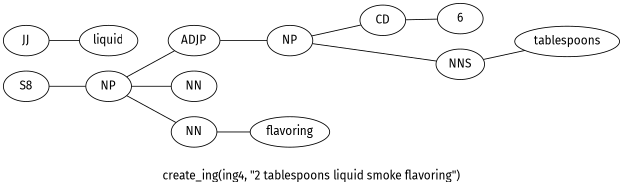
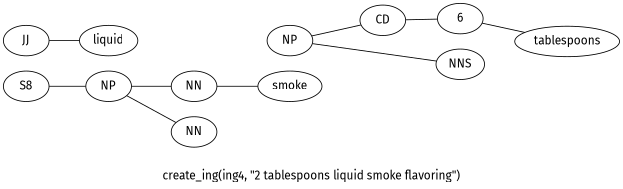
(194, 41) -> none
(504, 55) -> (504, 28)
none -> (290, 86)
(290, 132) -> none
